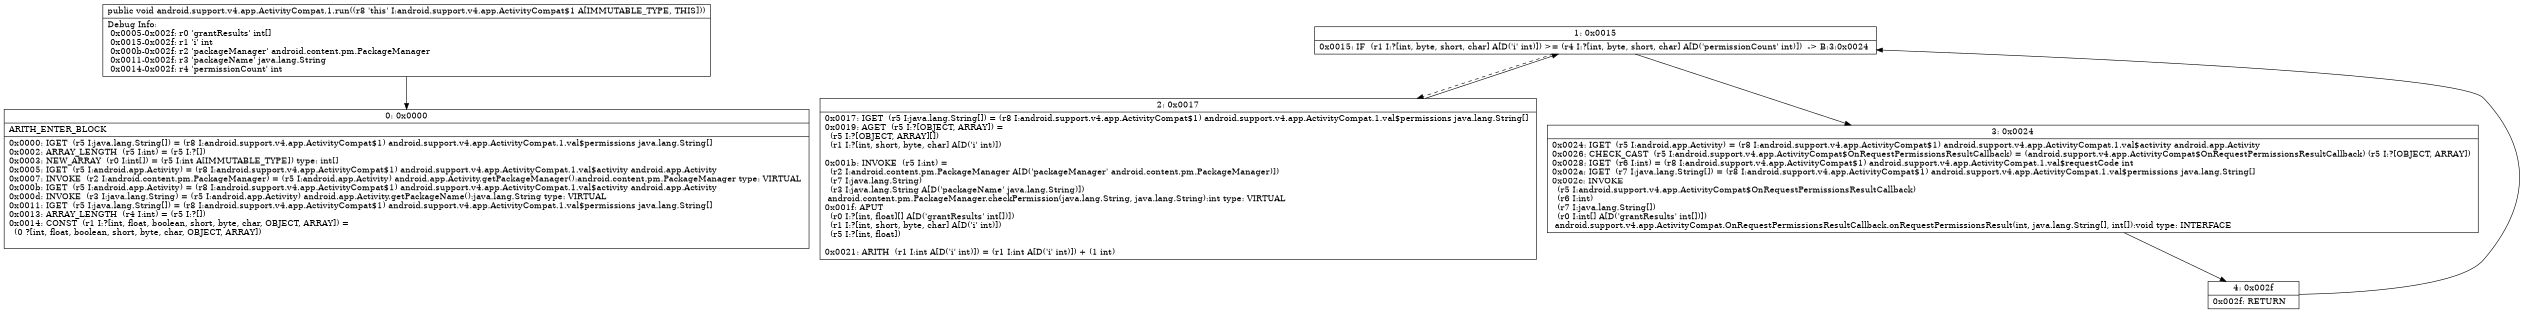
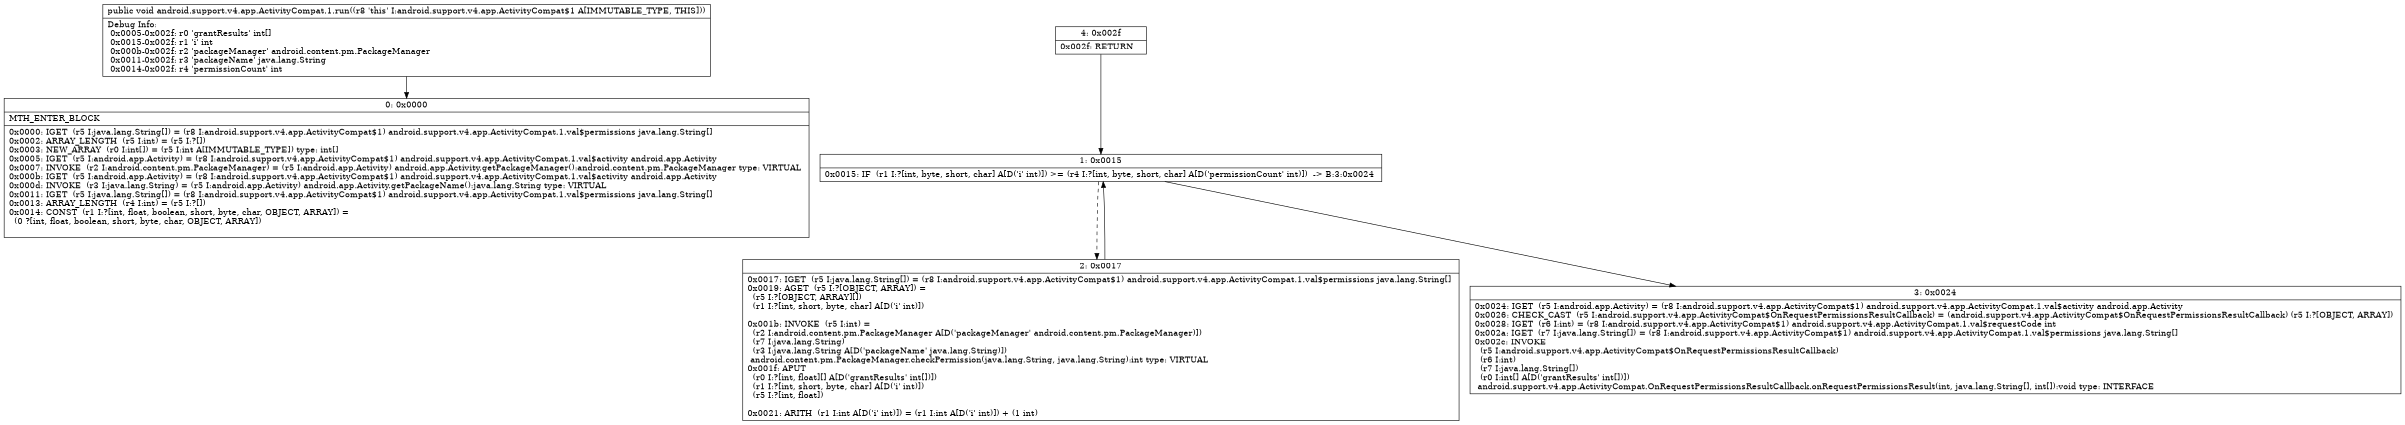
(58, 130) -> (55, 119)
(2172, 256) -> none
